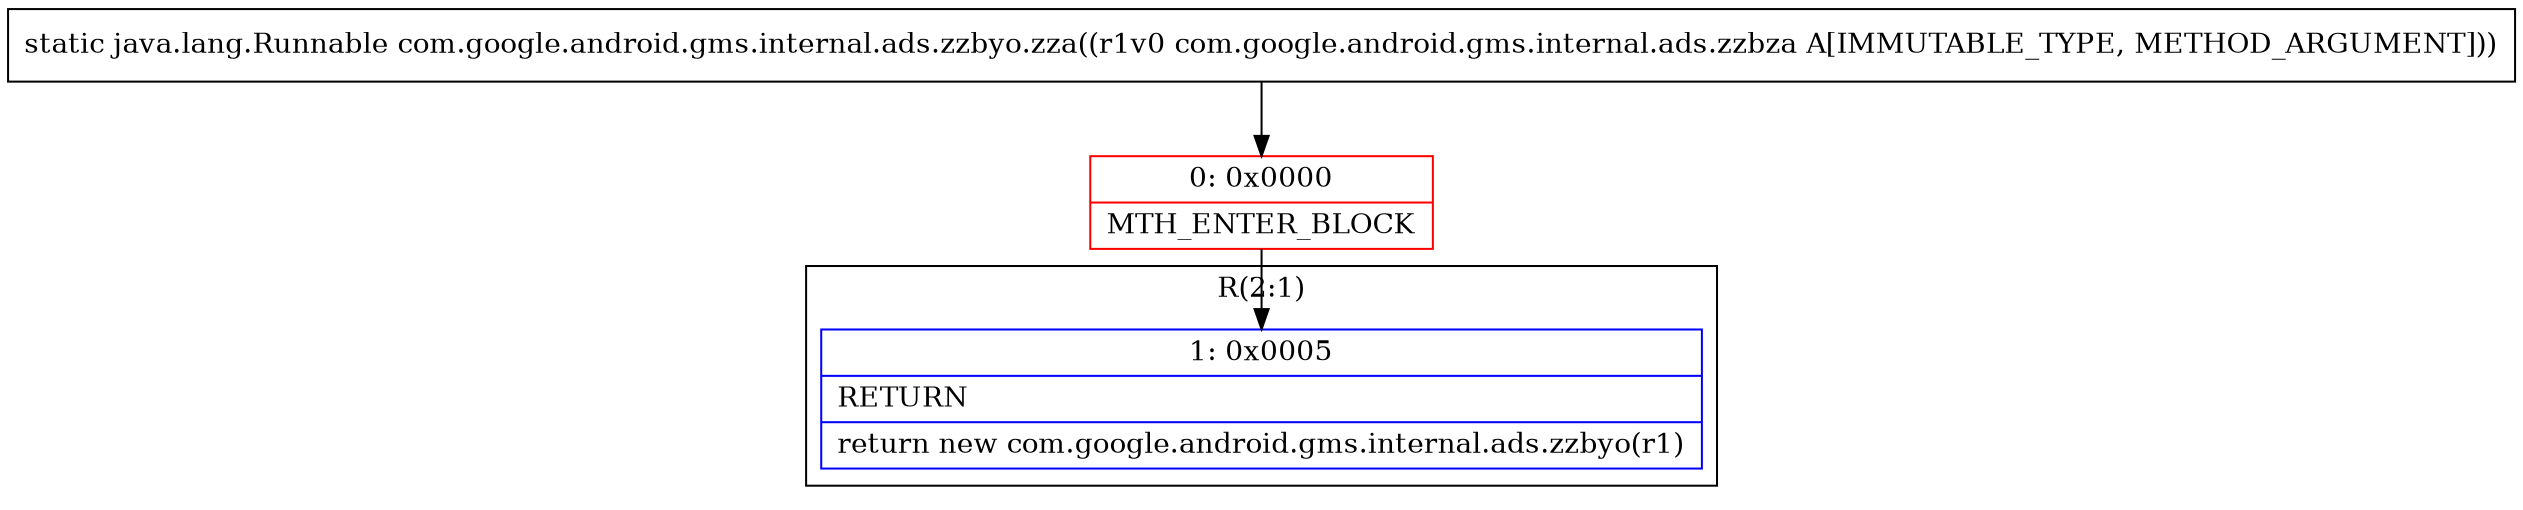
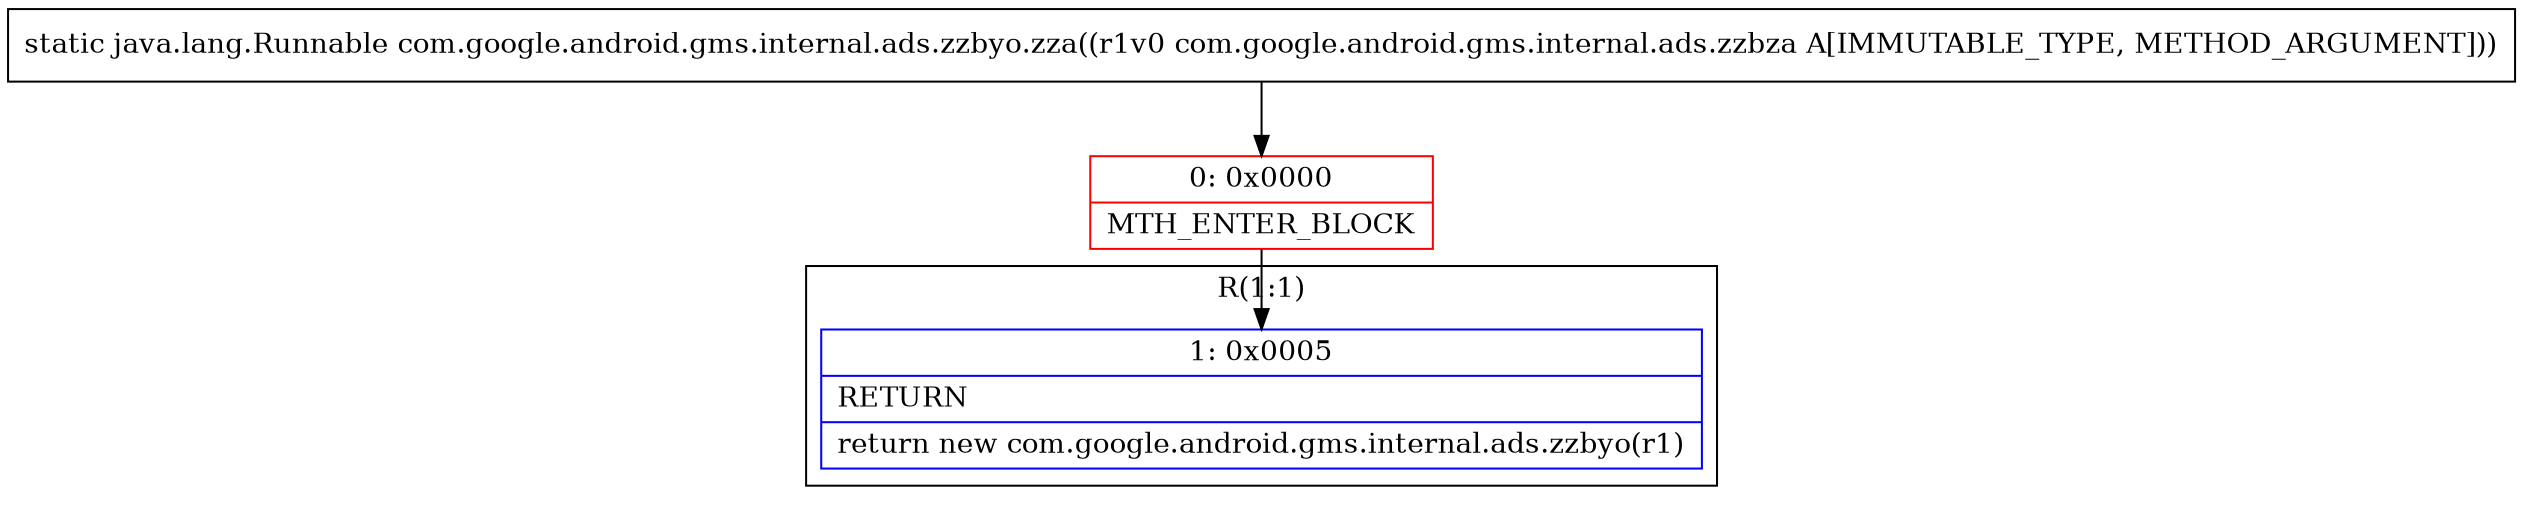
(1262, 289) -> (1262, 289)
